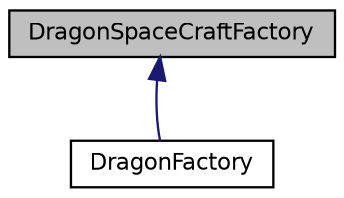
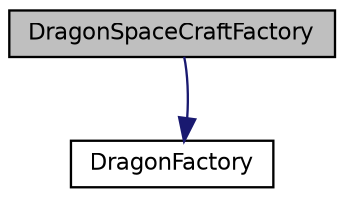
(157, 111) -> (188, 87)
